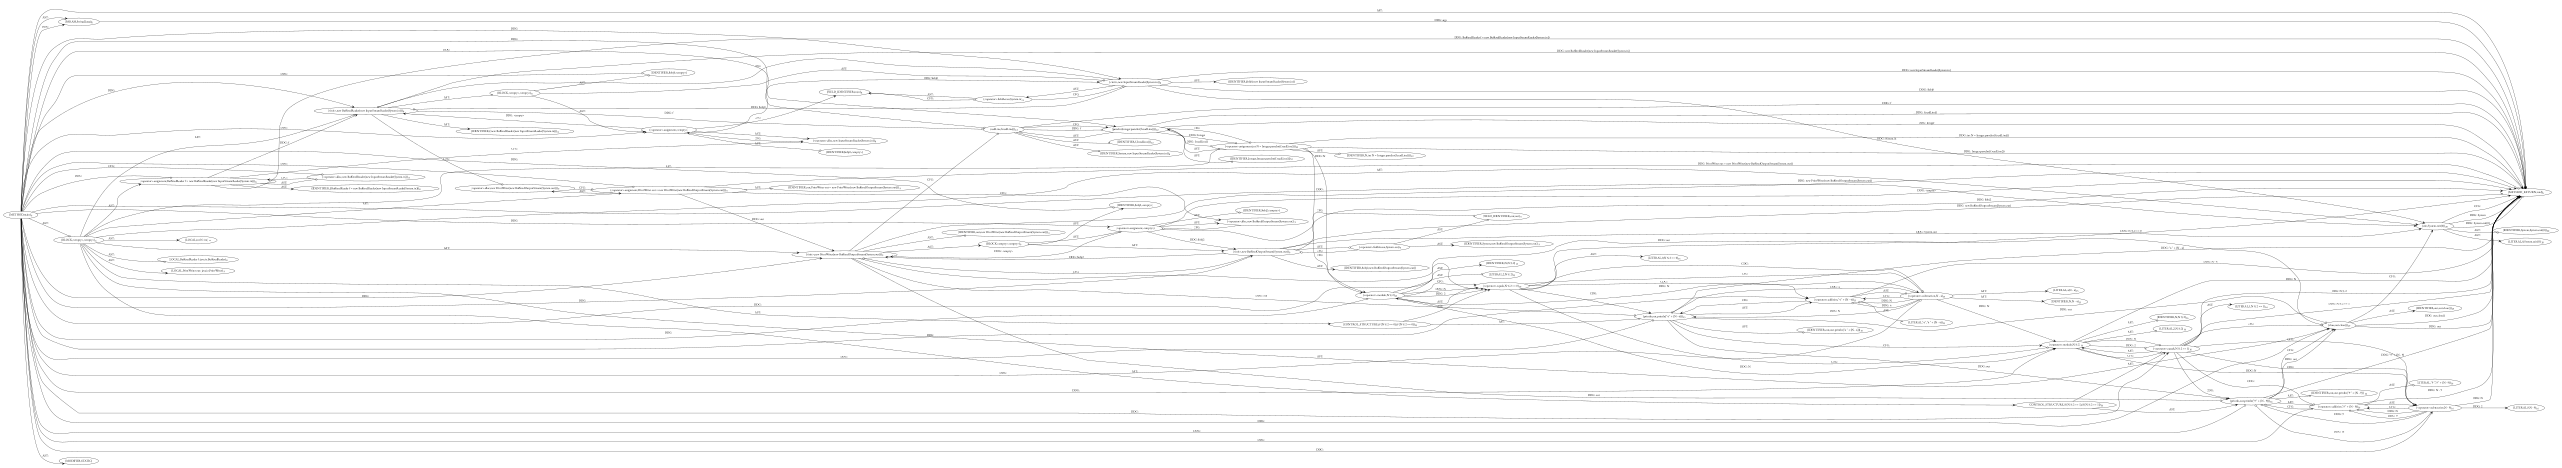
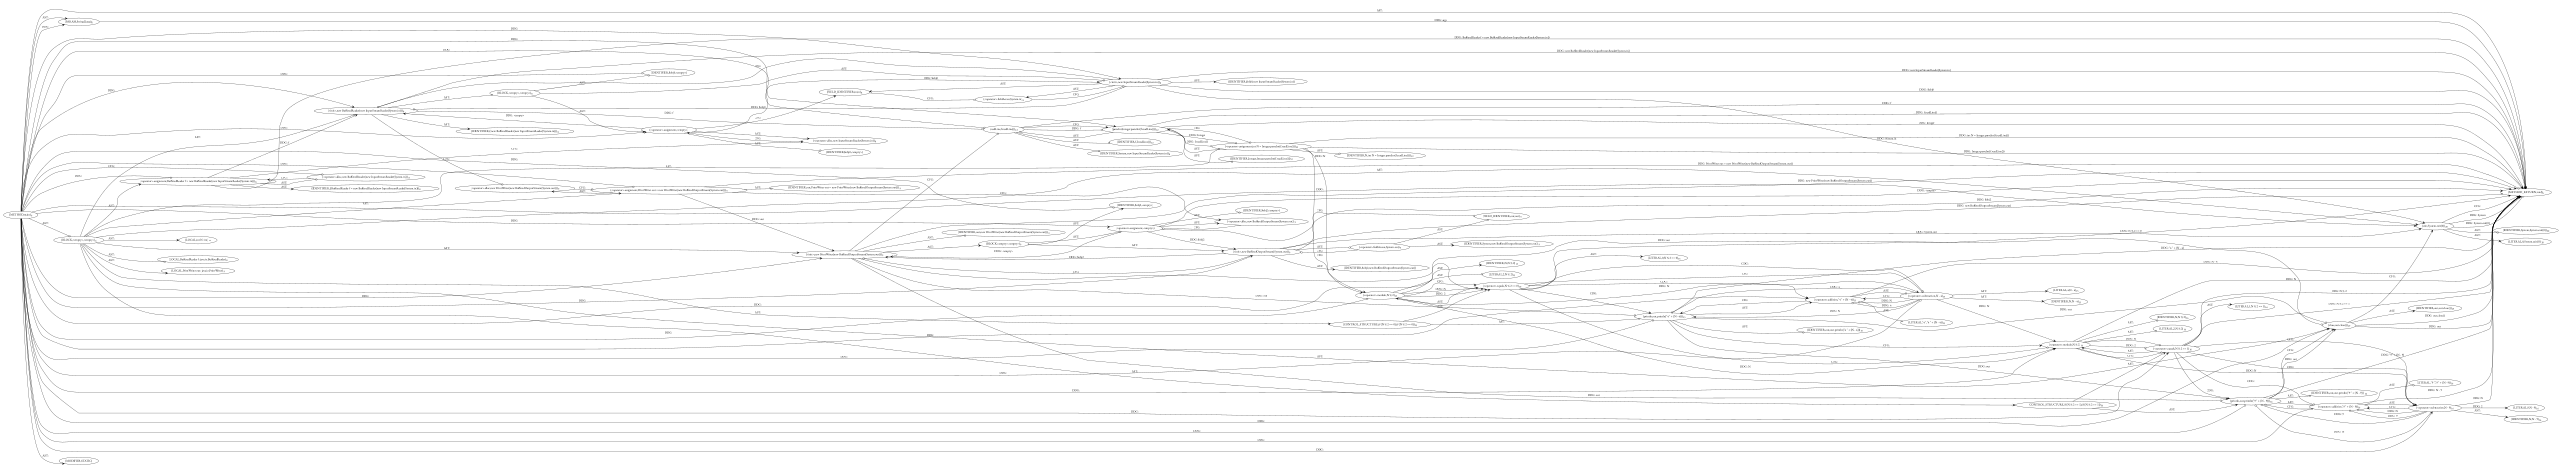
(924, 96) -> (987, 88)
(2248, 327) -> none
none -> (2526, 419)
